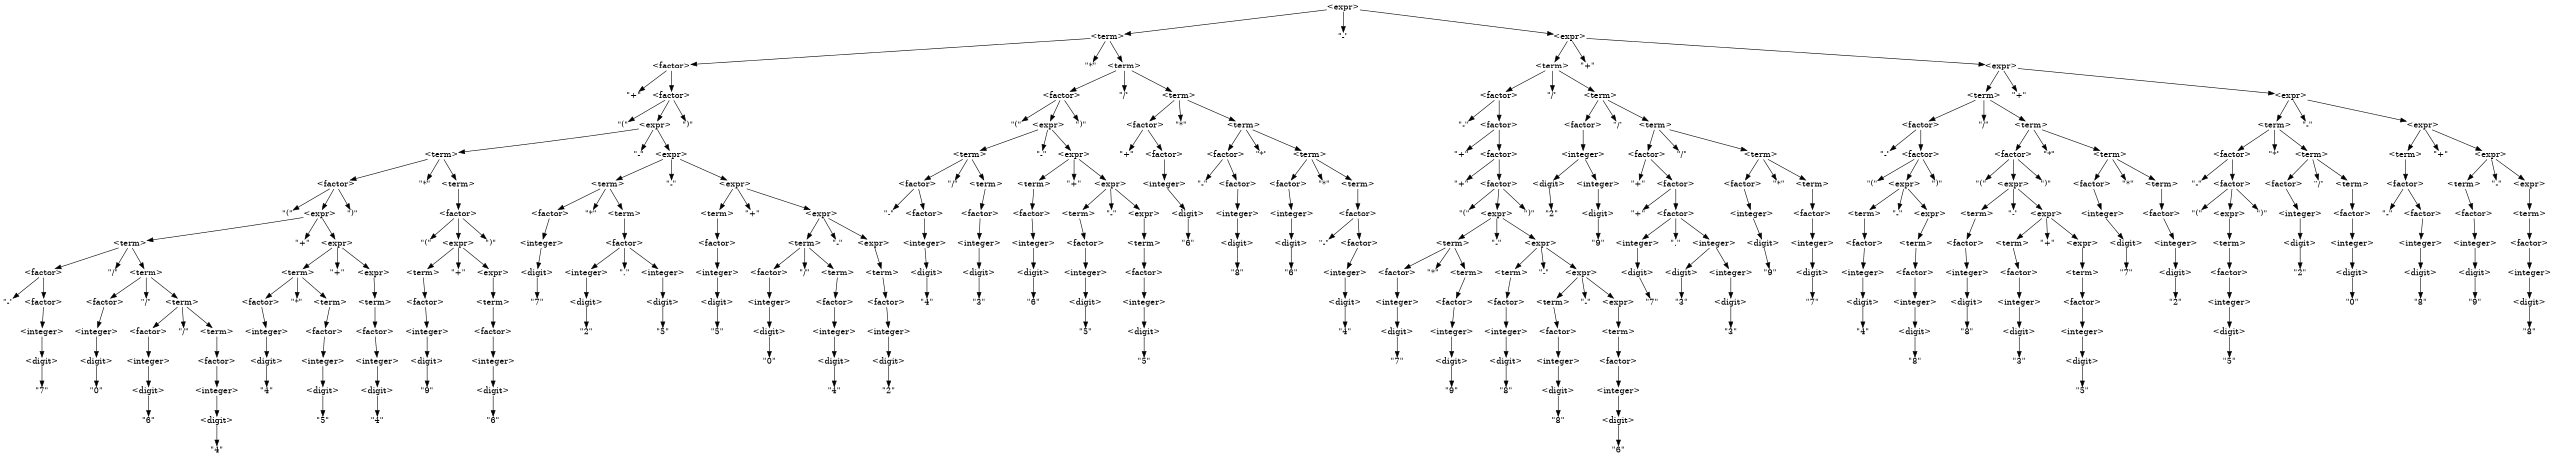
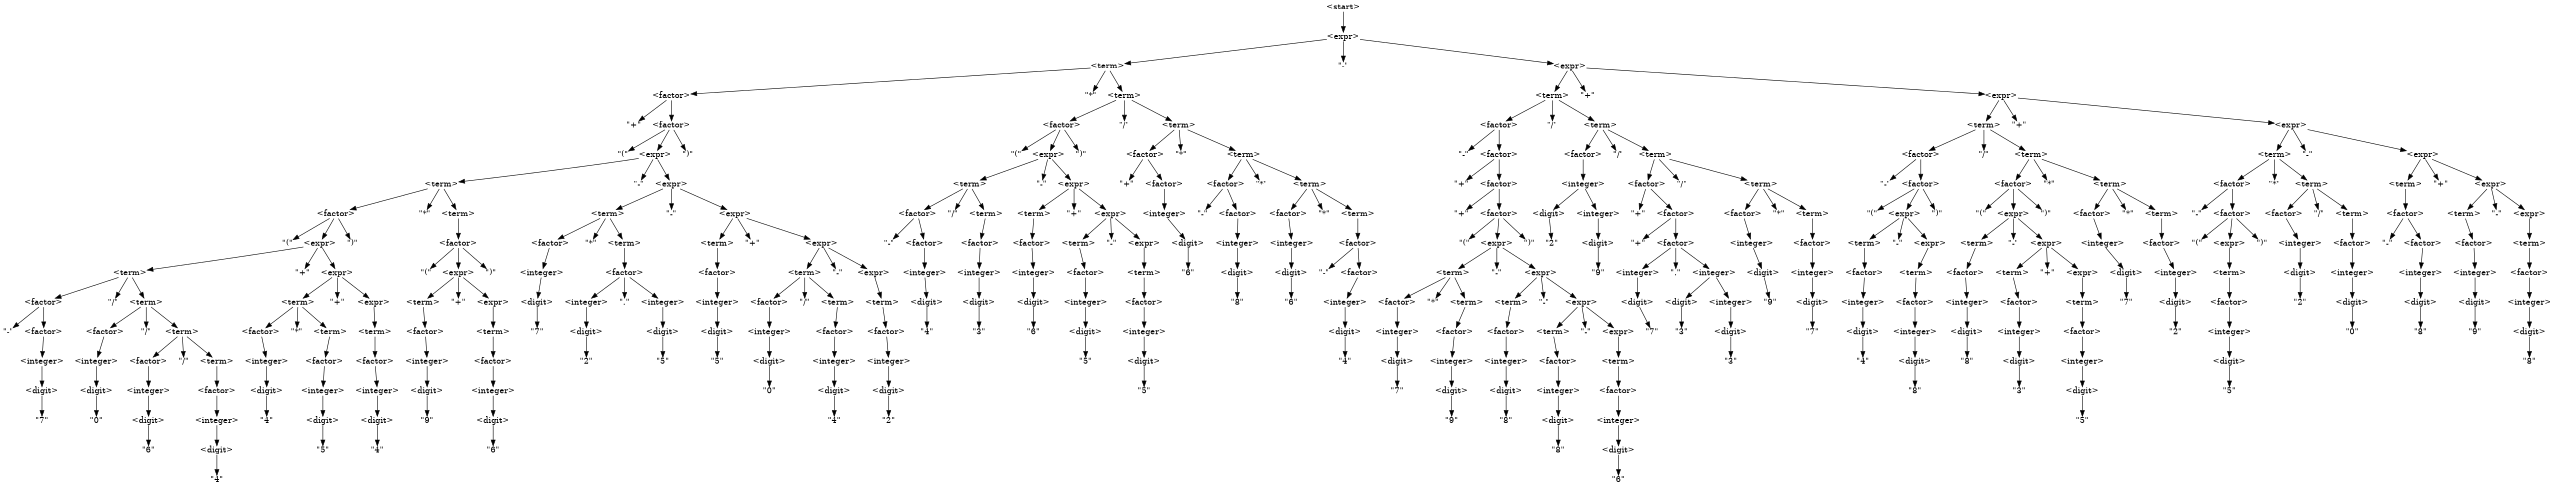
none -> (1343, 7)
